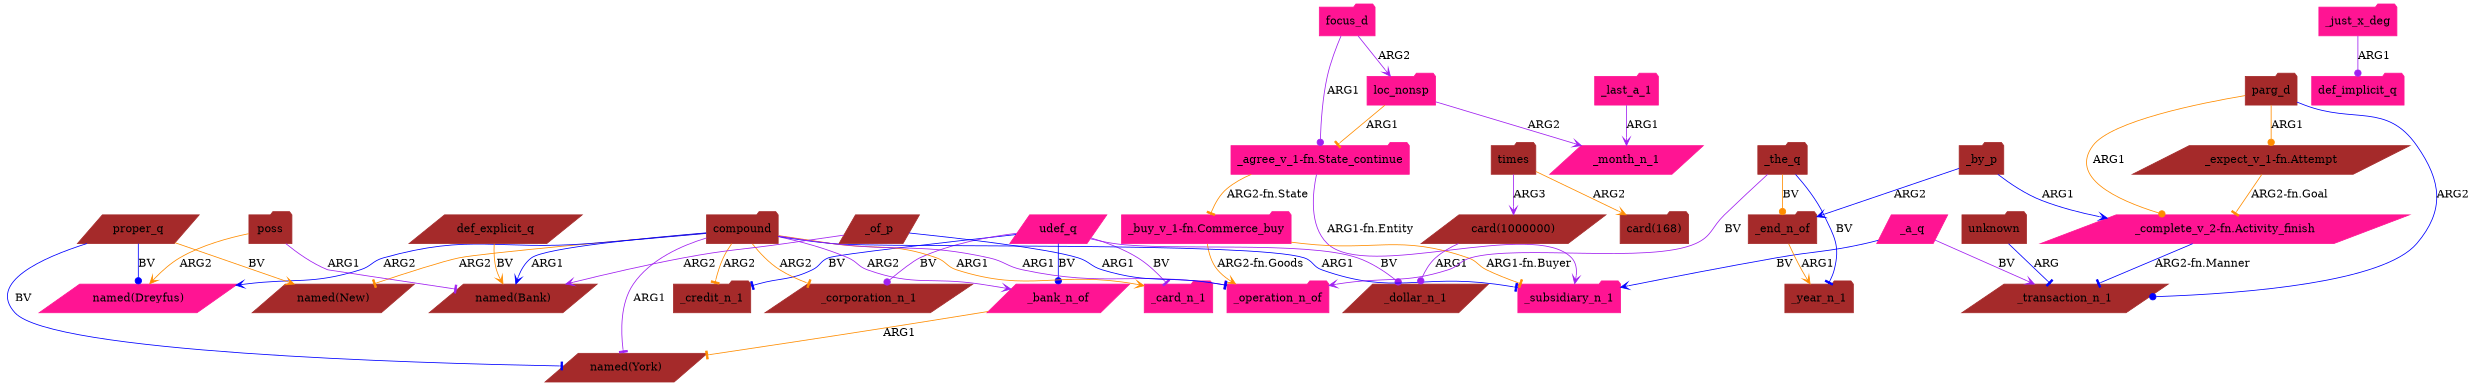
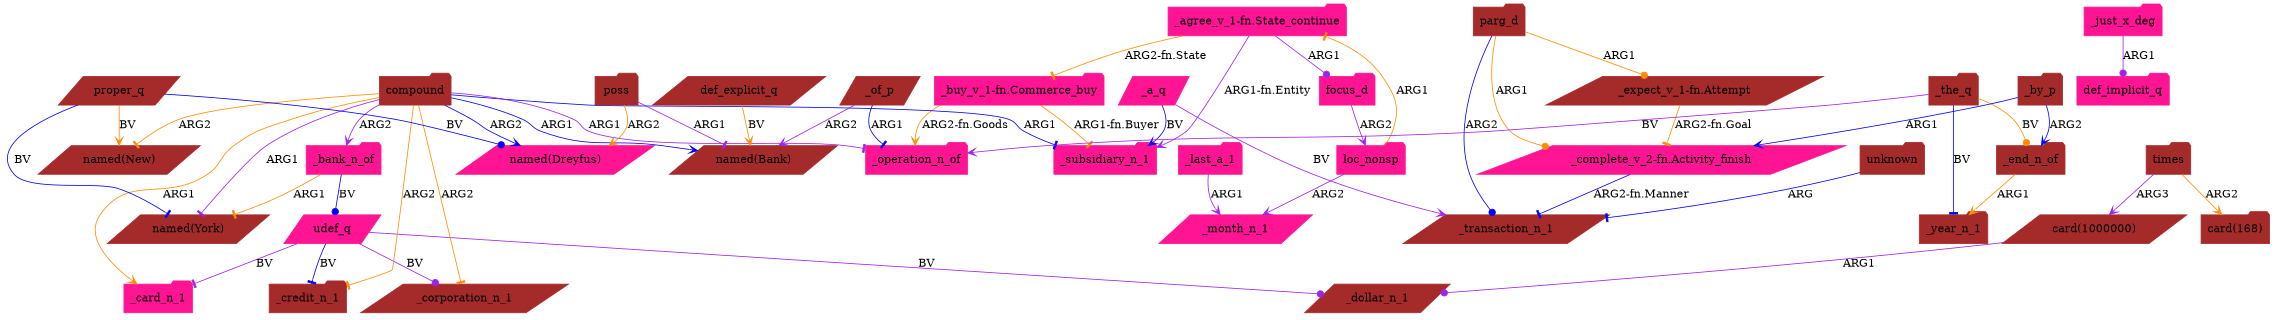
(1325, 86) -> (1300, 54)
(1058, 261) -> (339, 191)
(1058, 298) -> (344, 160)
